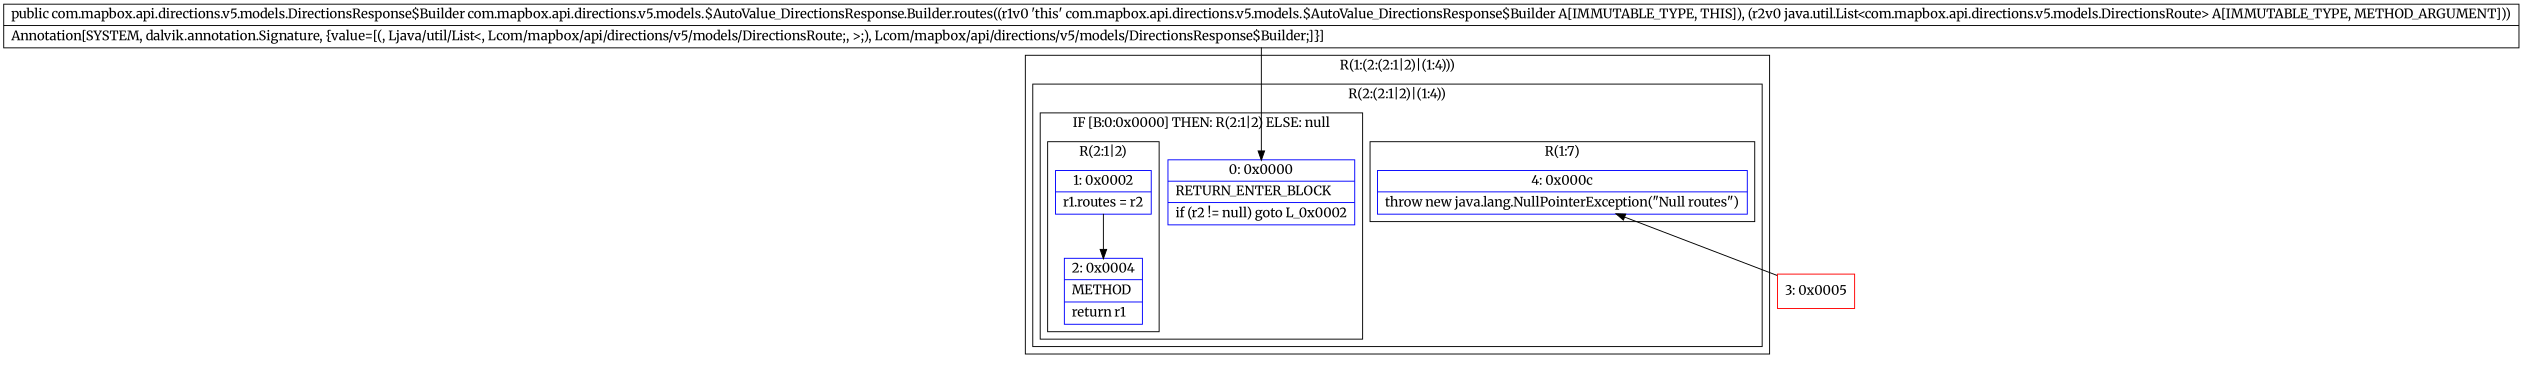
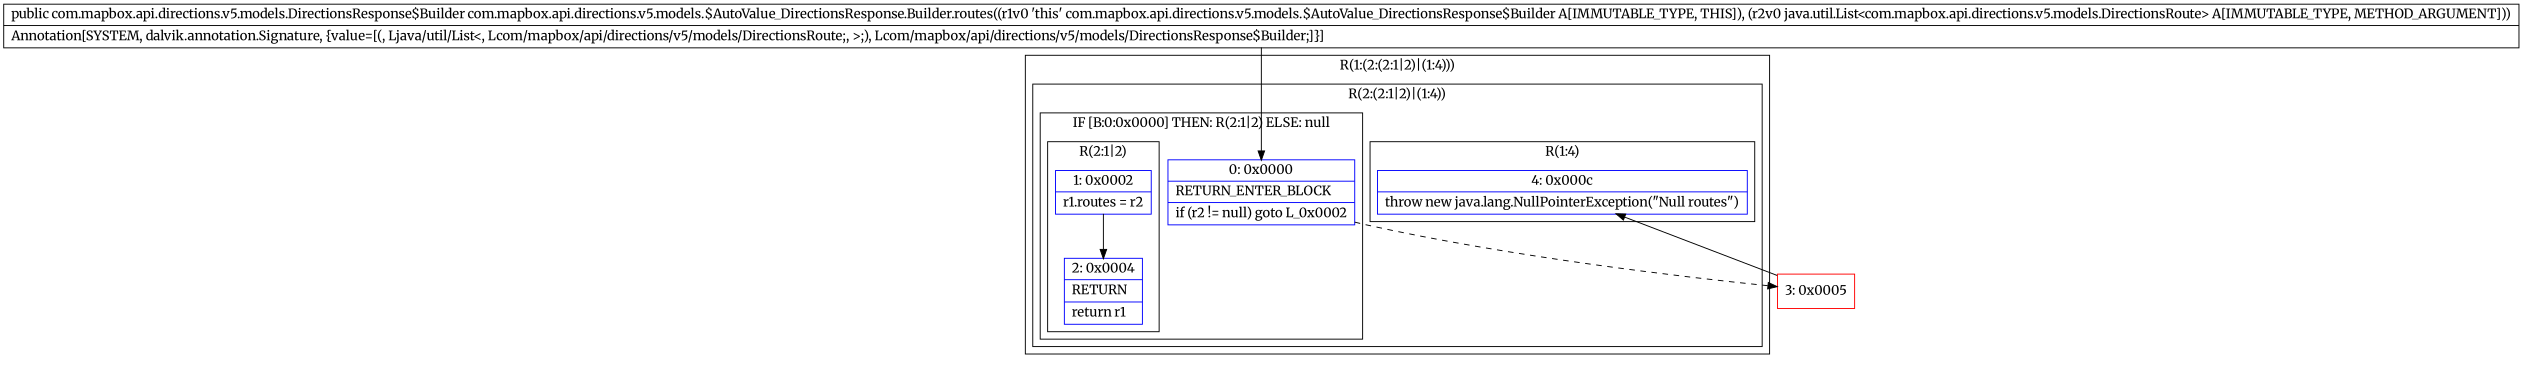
(1562, 152) -> (1562, 152)
none -> (1560, 260)
(1102, 290) -> (1100, 290)
